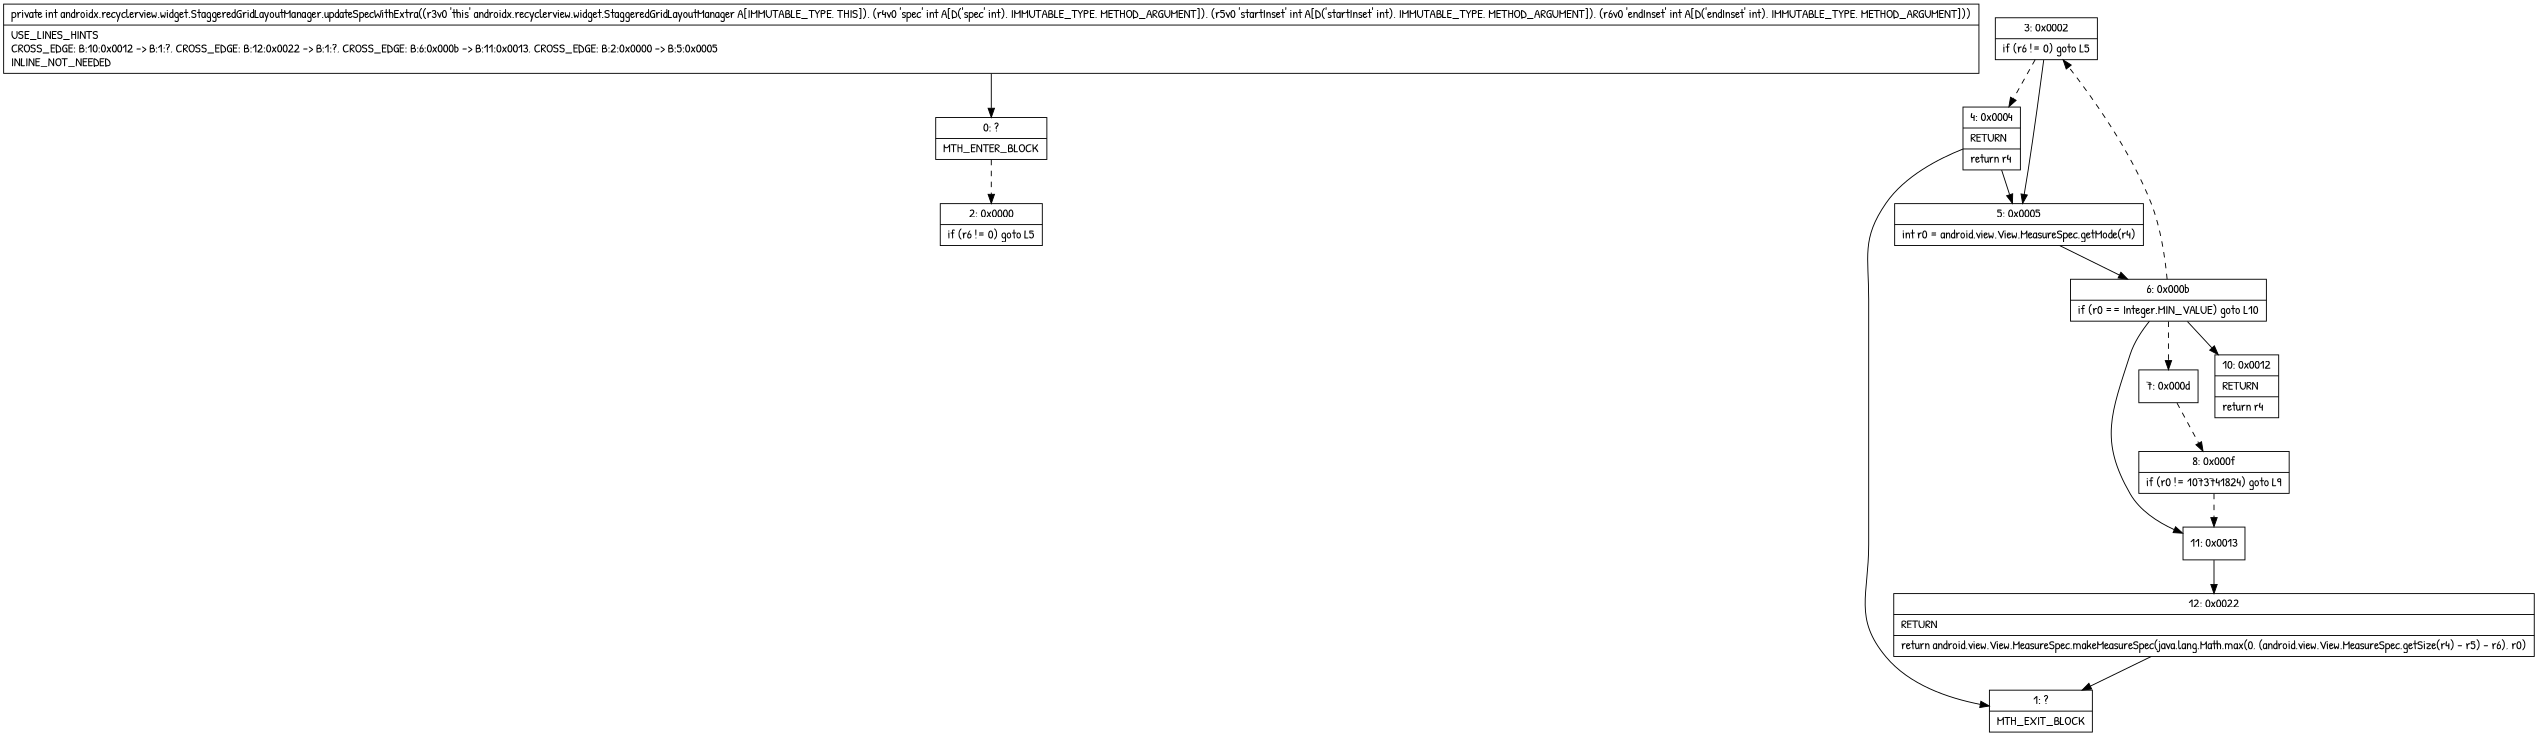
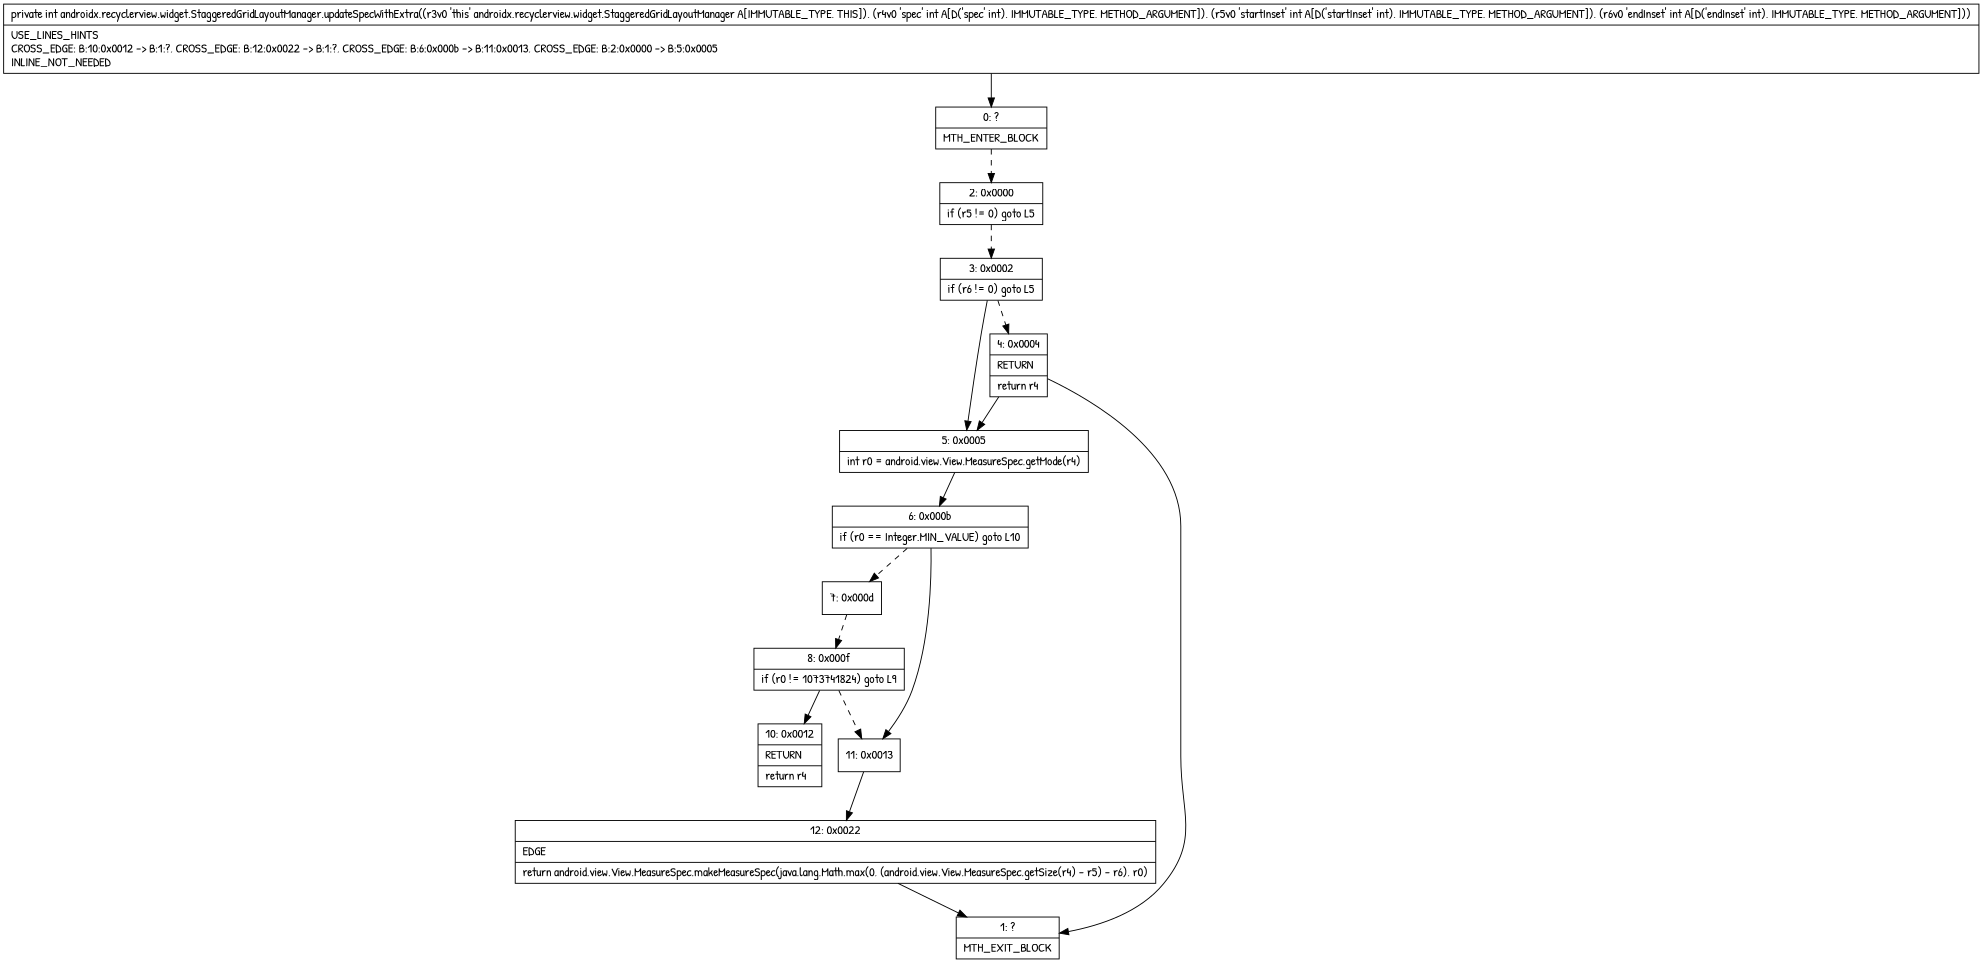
(2134, 166) -> (991, 237)
(991, 235) -> (991, 214)
(2200, 335) -> (814, 703)
(1919, 625) -> (534, 851)
